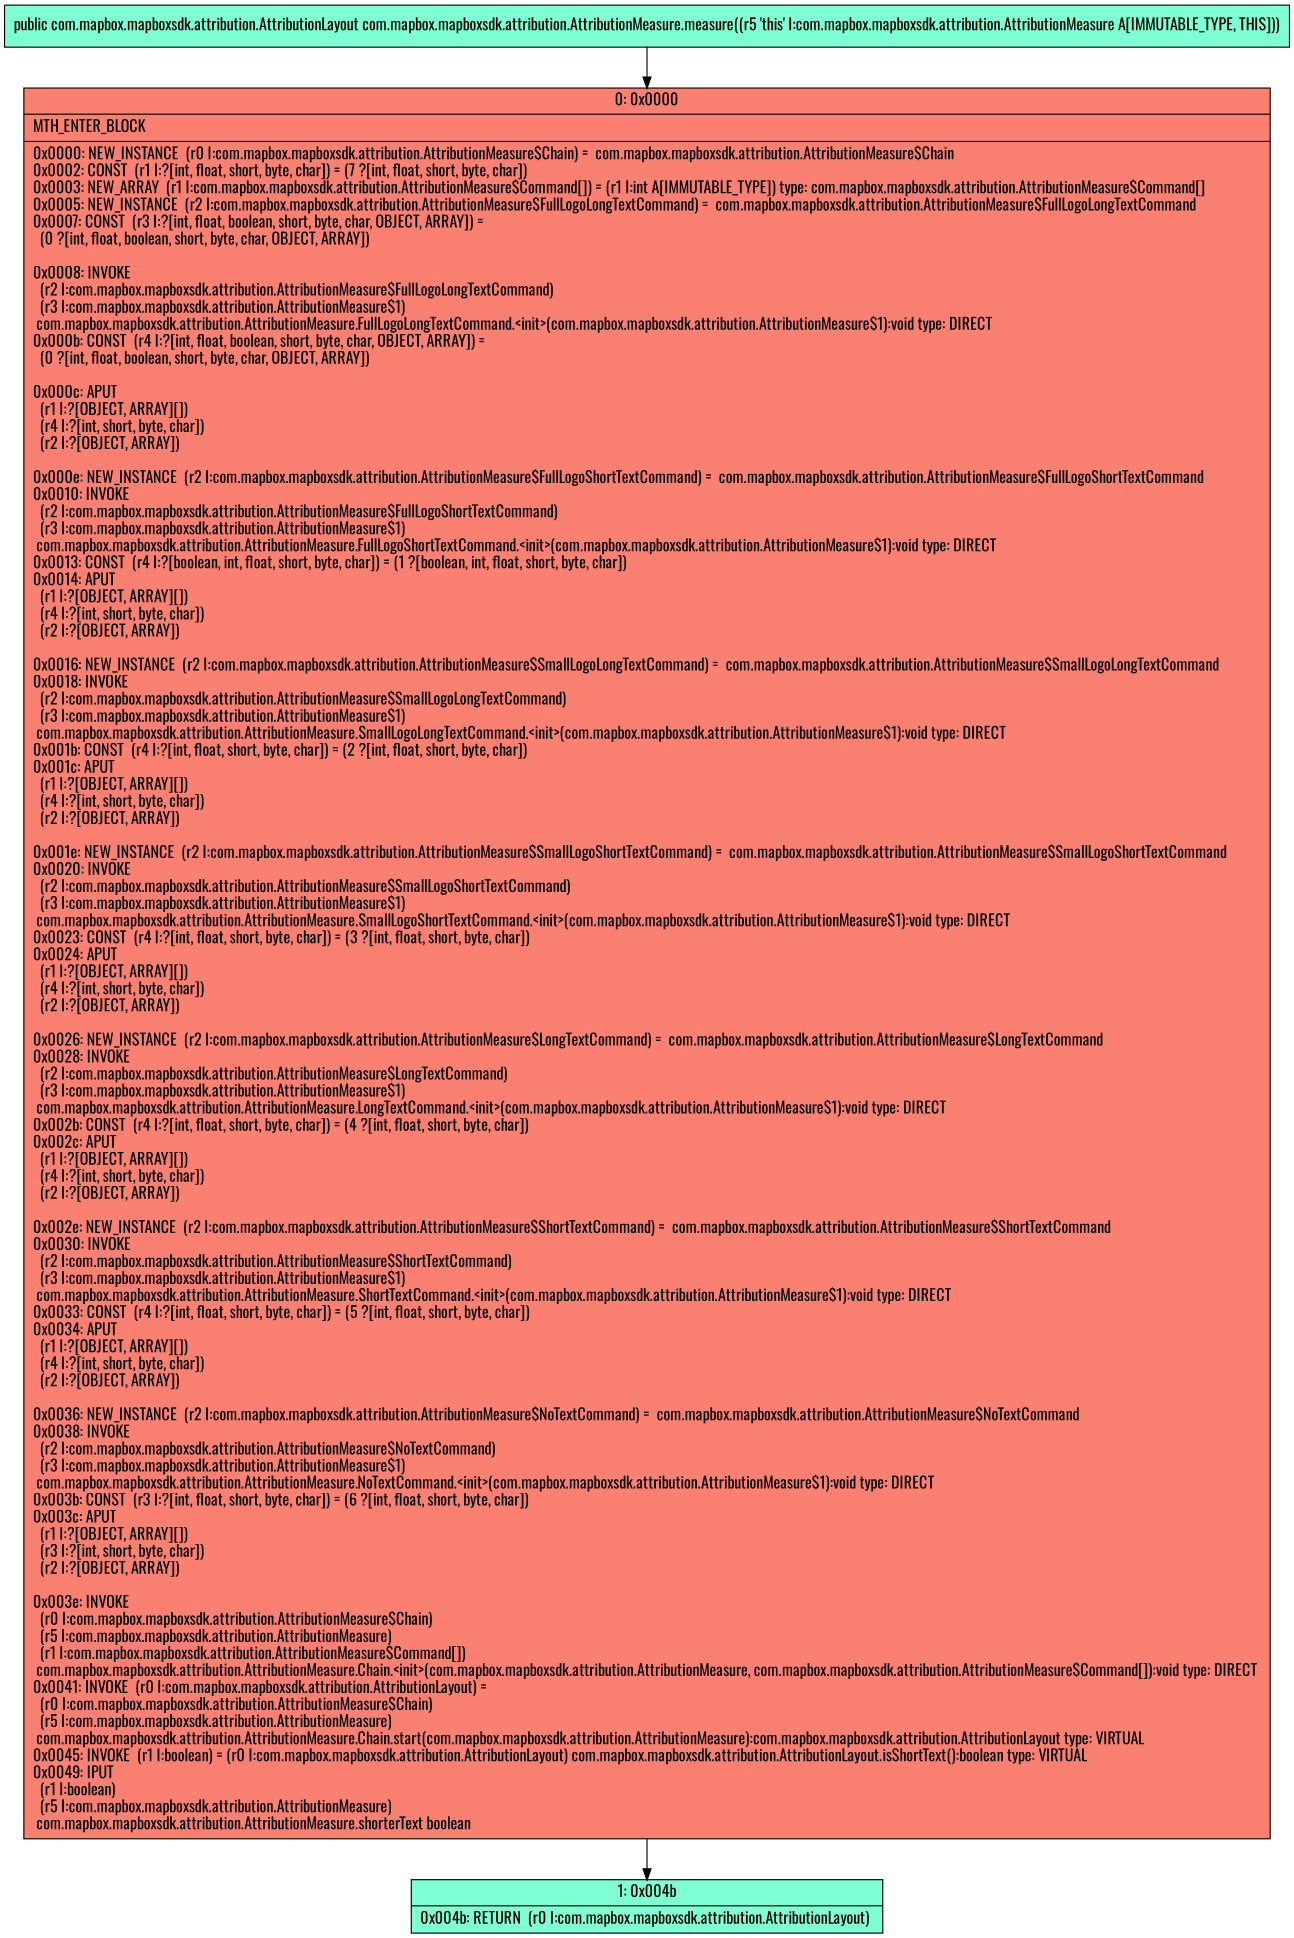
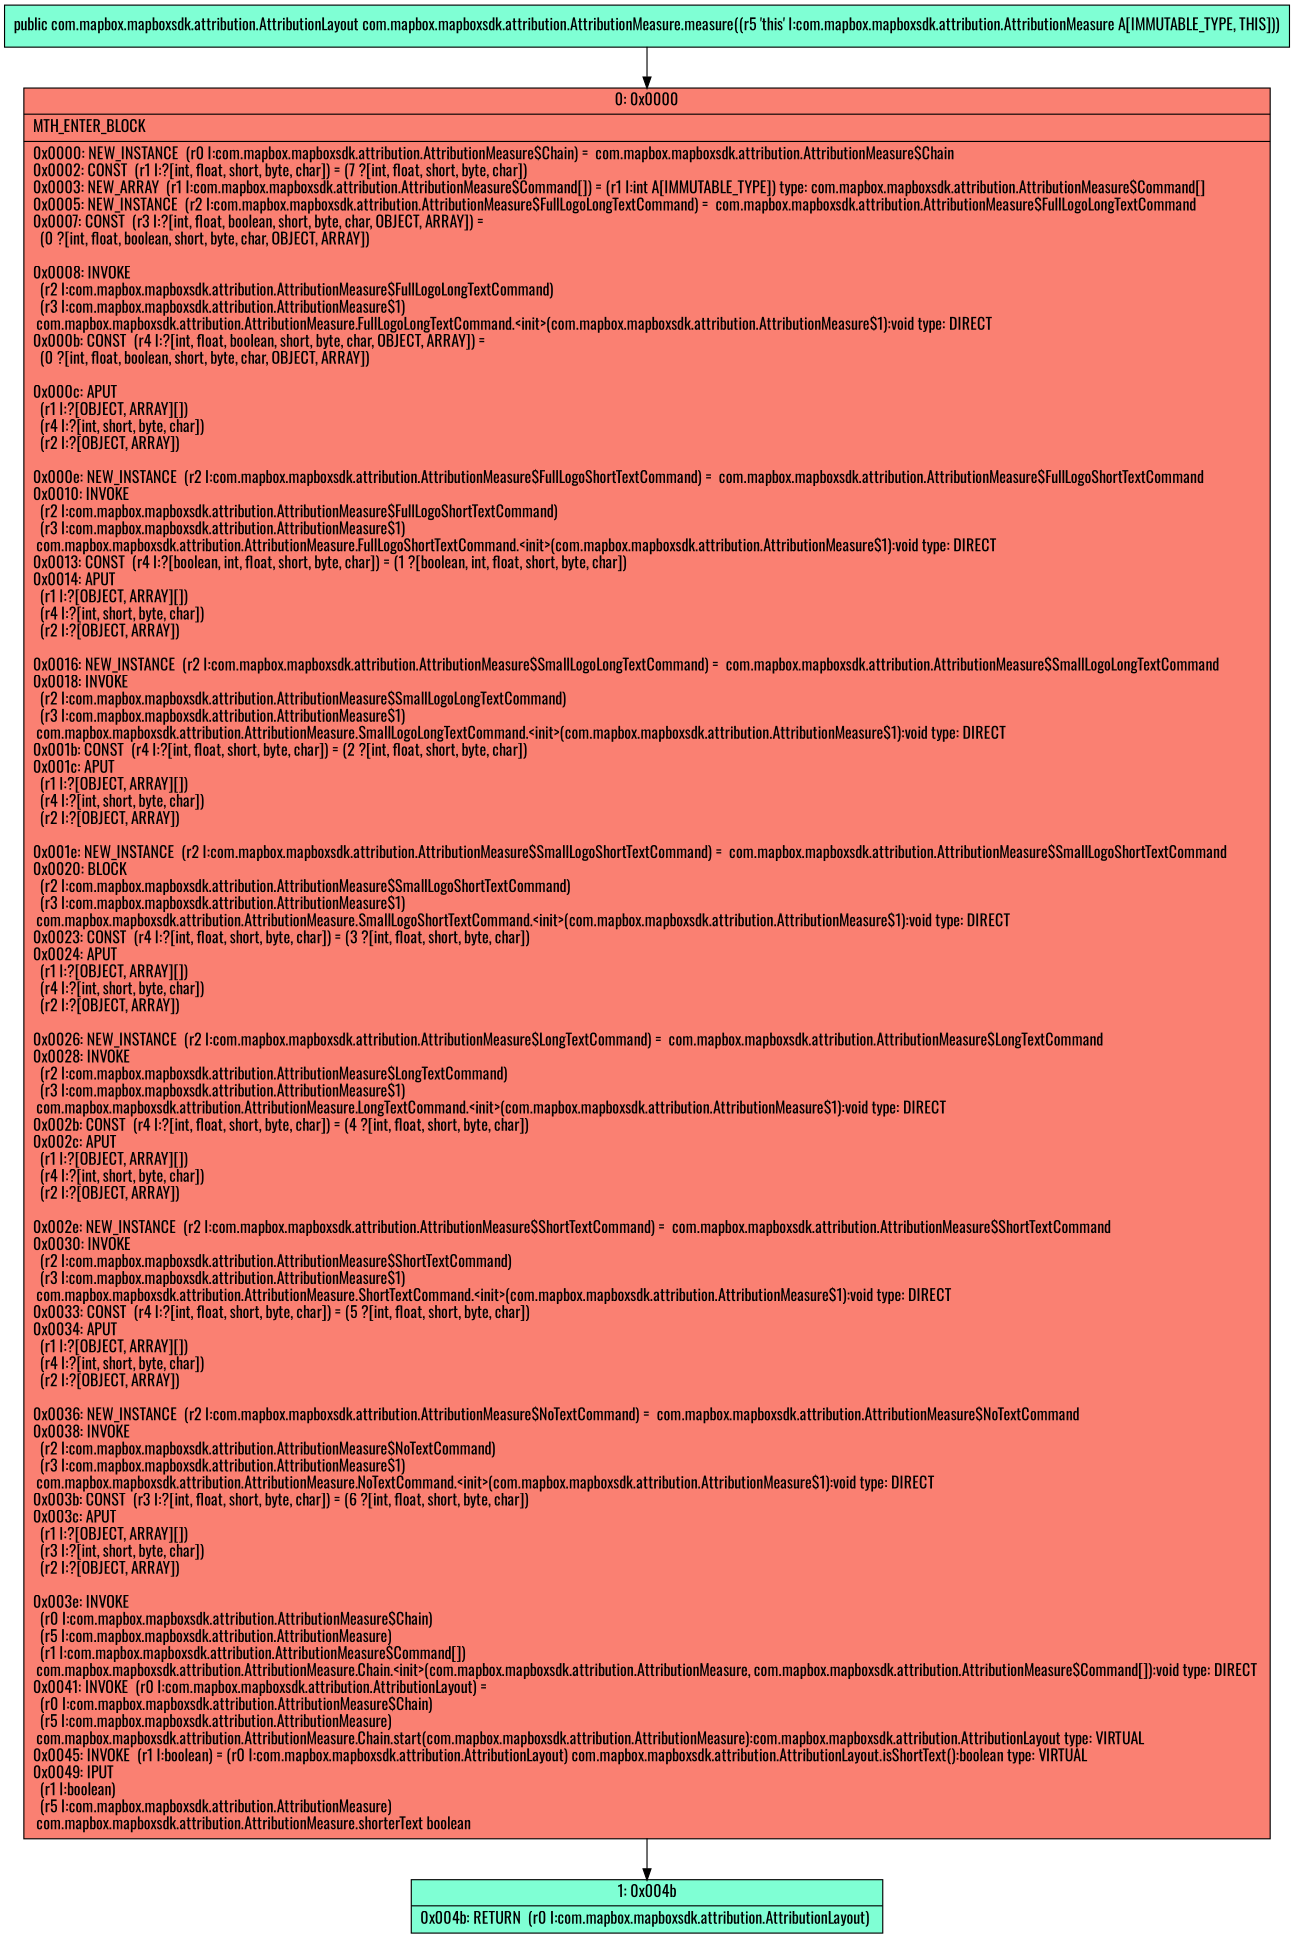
(86, 870) -> (84, 870)
